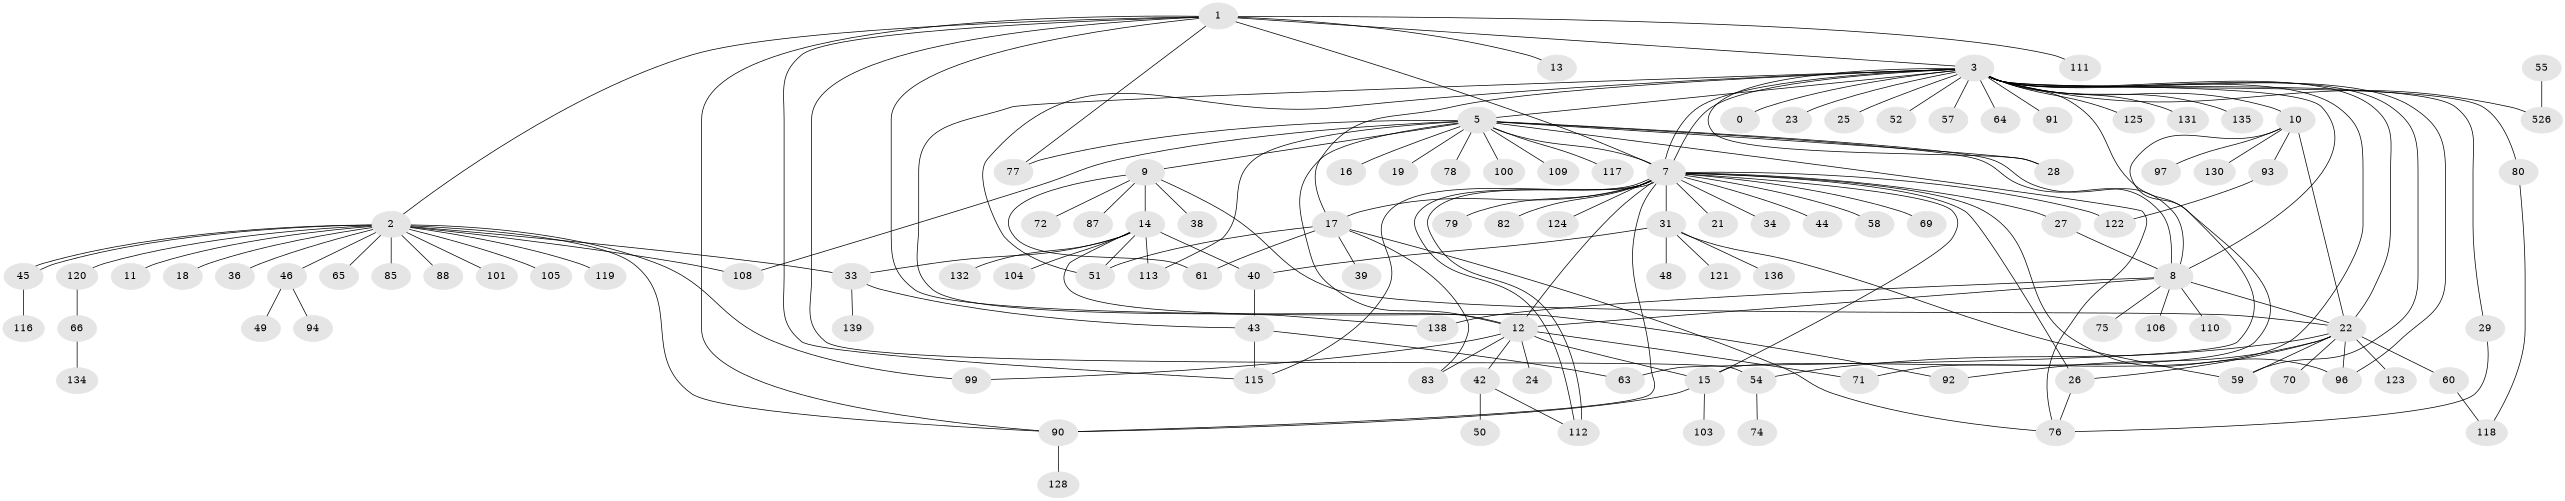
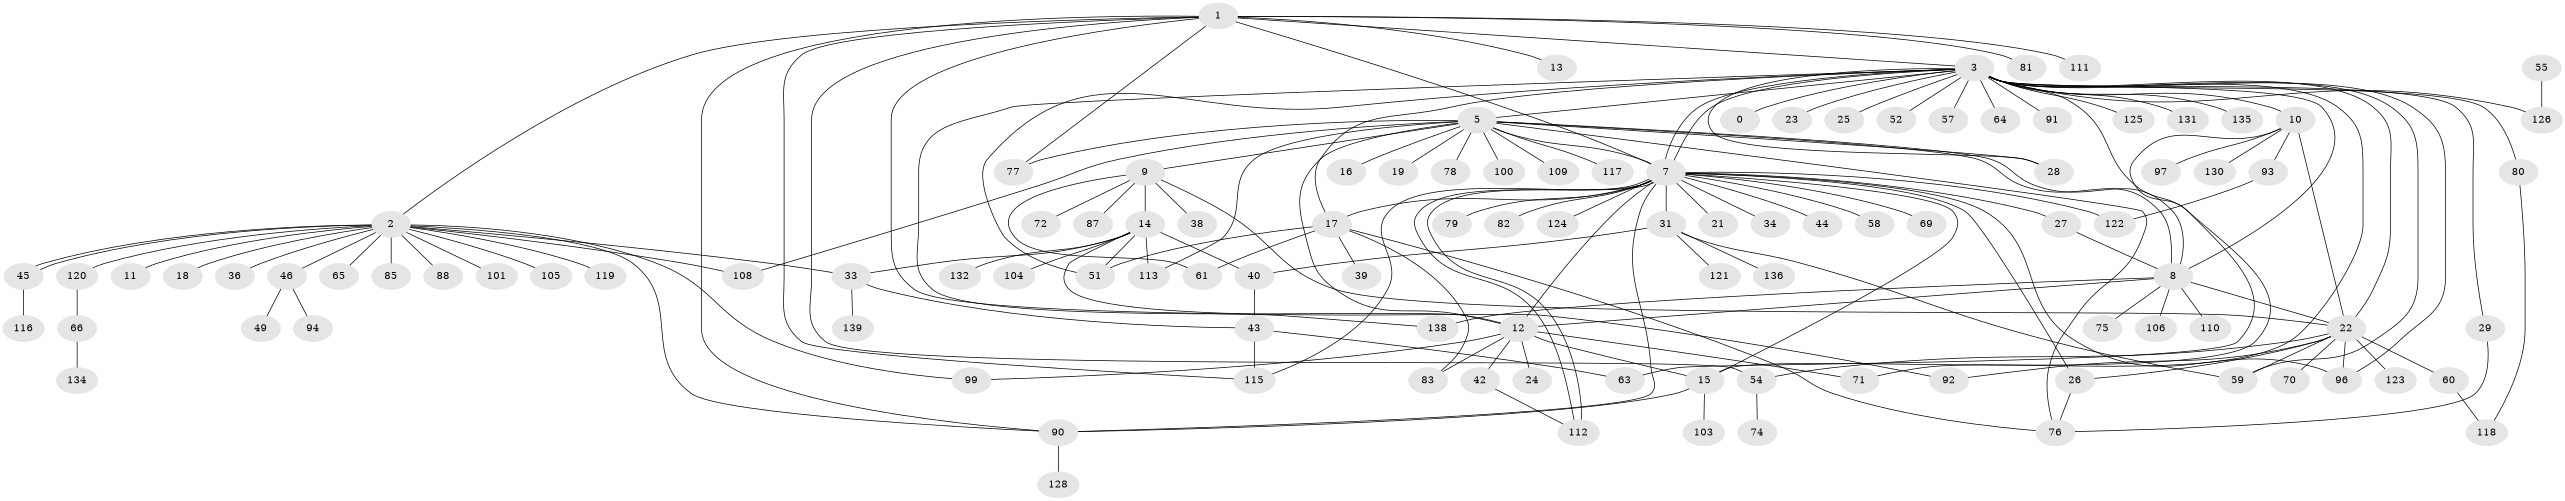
none -> (2027, 68)
(2542, 120) -> (2542, 120)
(1666, 276) -> none
(1480, 433) -> none
